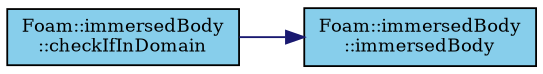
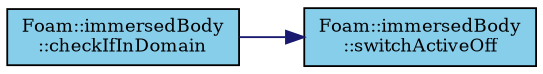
(420, 37) -> (420, 37)
